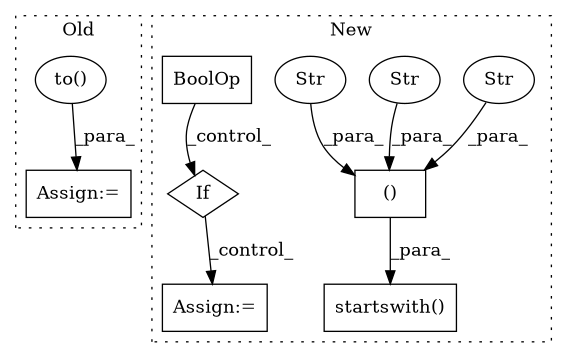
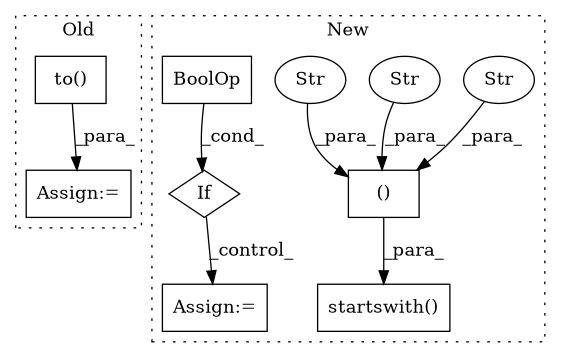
(71, 80) -> (71, 80)
(229, 137) -> (233, 137)
